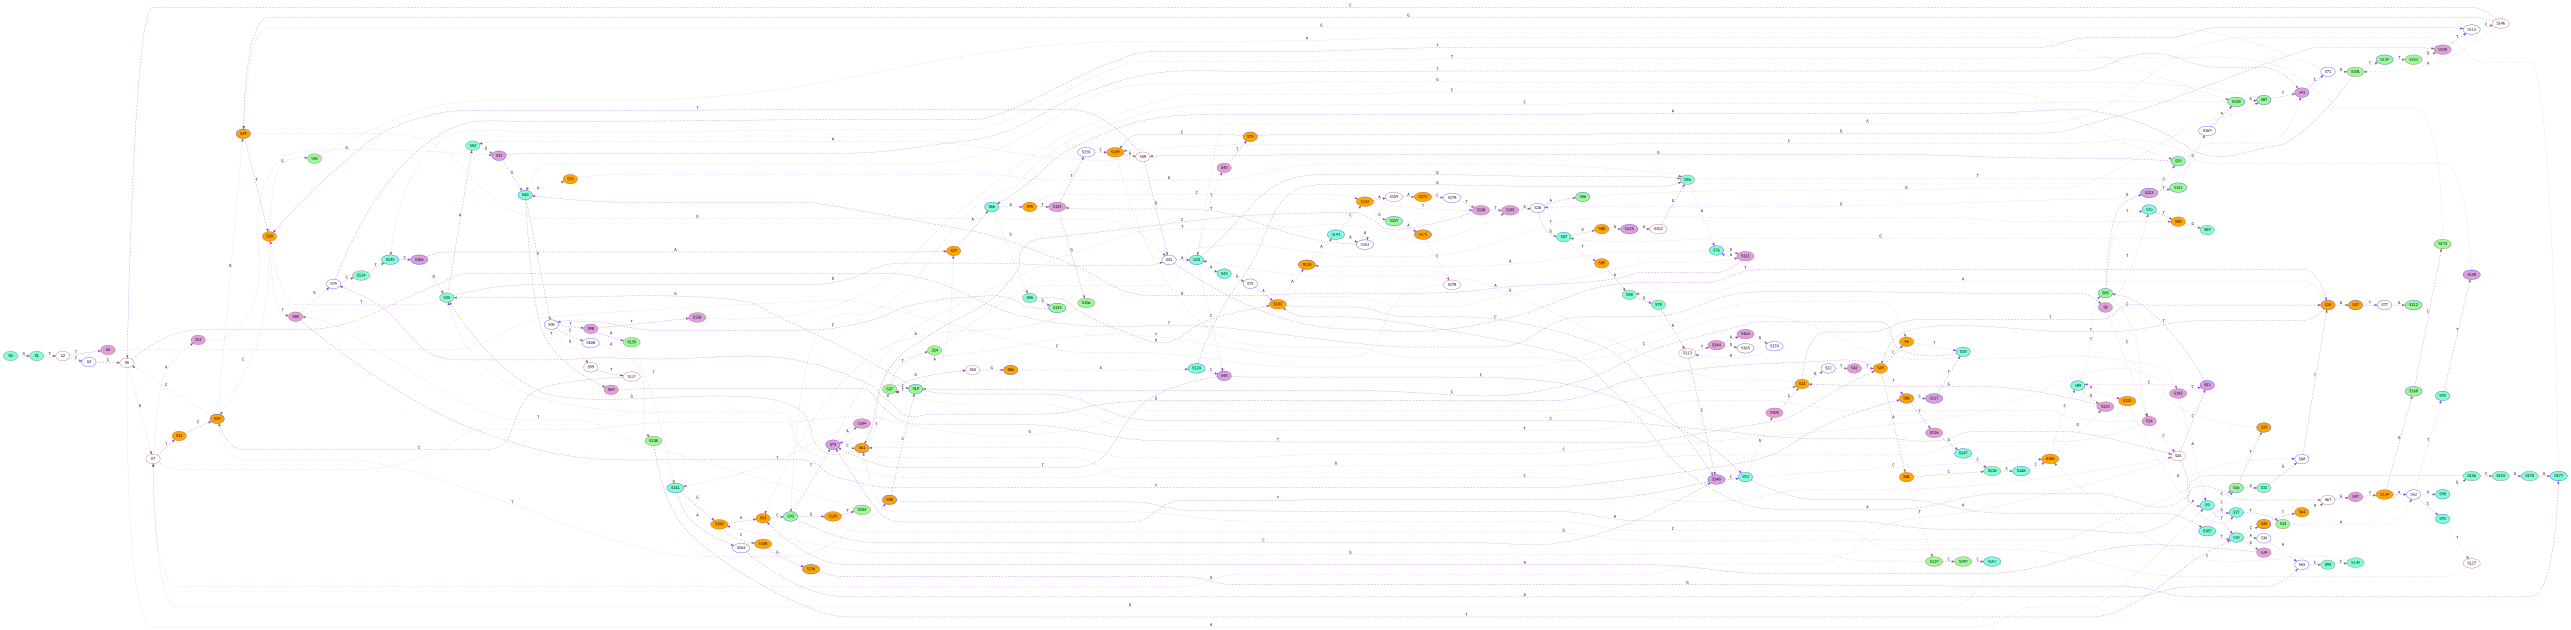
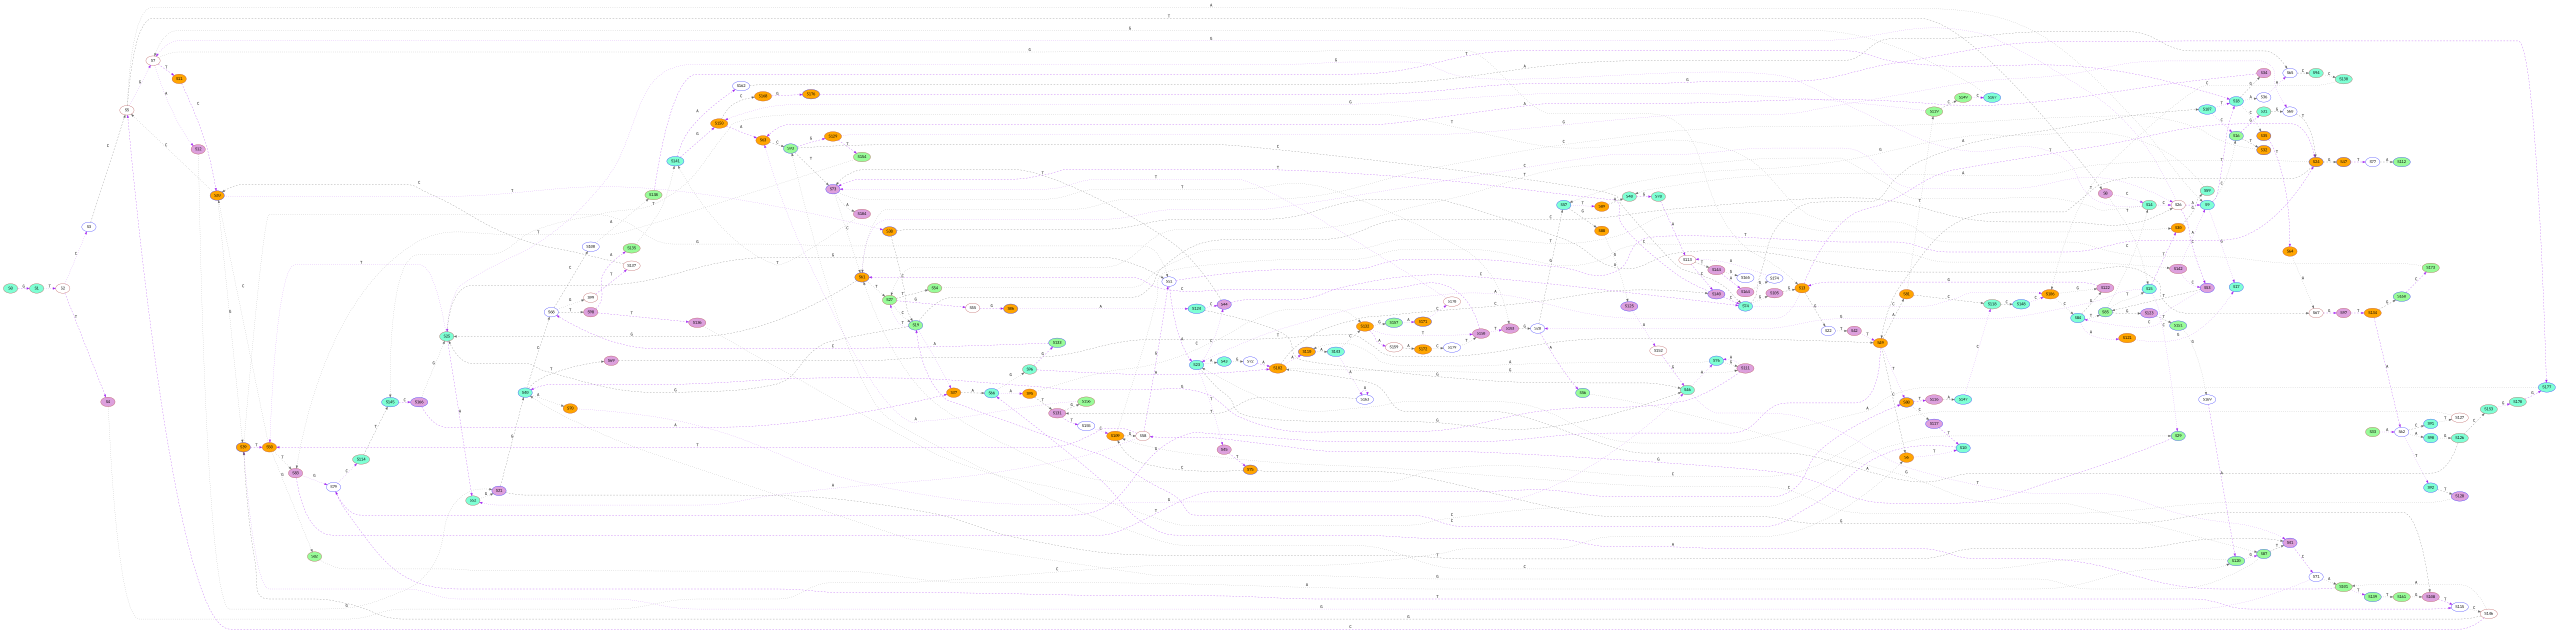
(2149, 421) -> (2149, 205)
(2260, 514) -> none
(1256, 543) -> (1291, 151)
